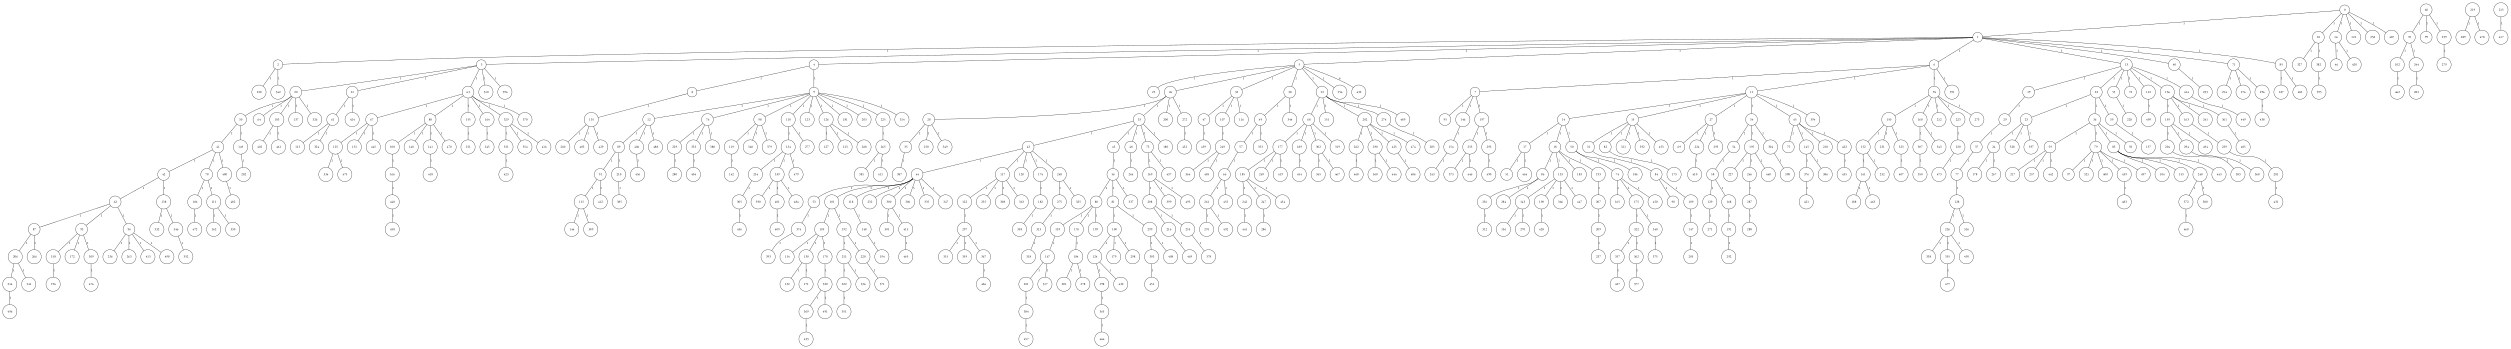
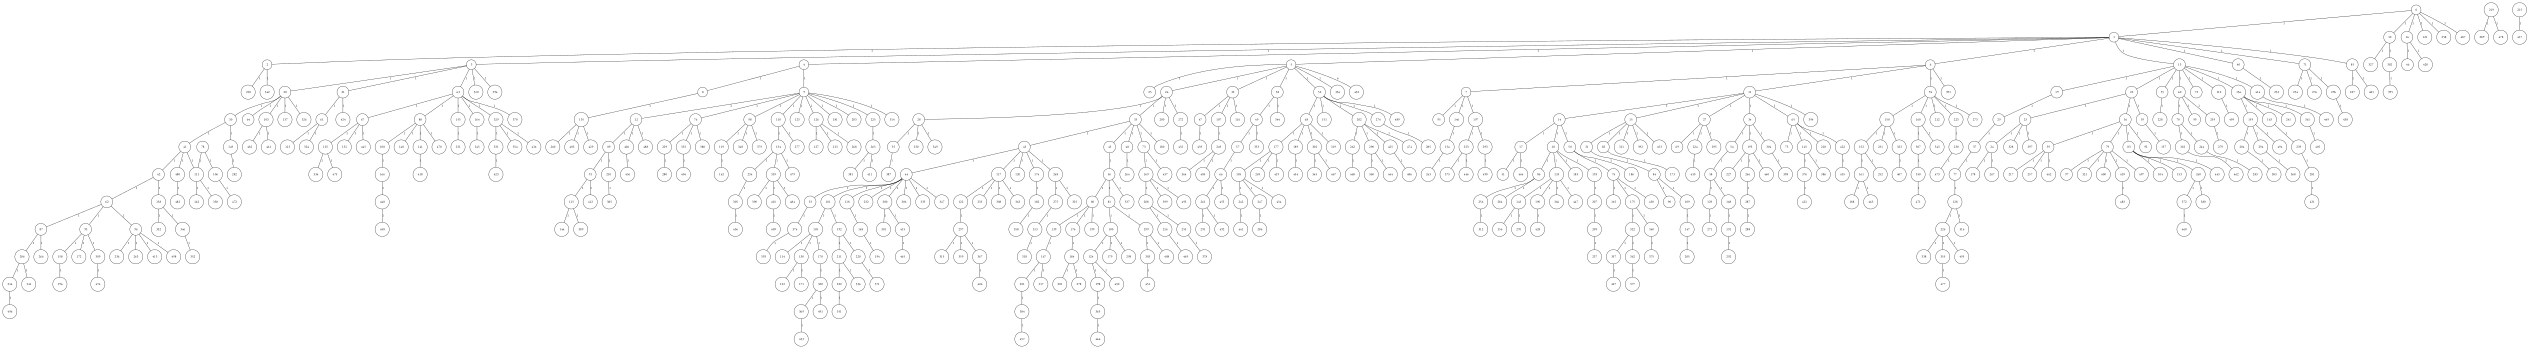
none -> (2179, 78)
(212, 161) -> (190, 160)
none -> (1918, 202)
